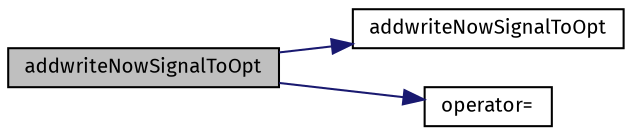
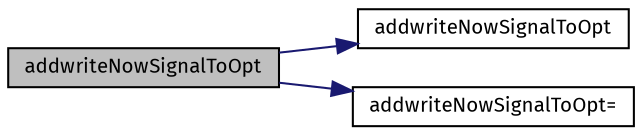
(488, 107) -> (493, 107)
